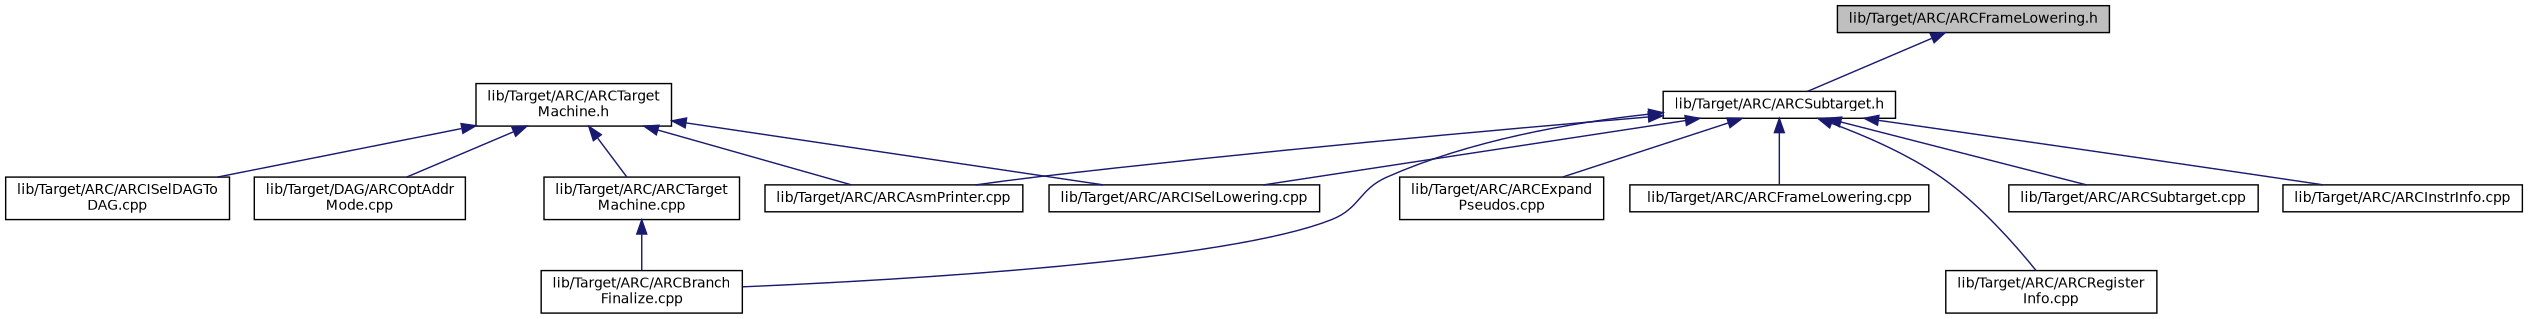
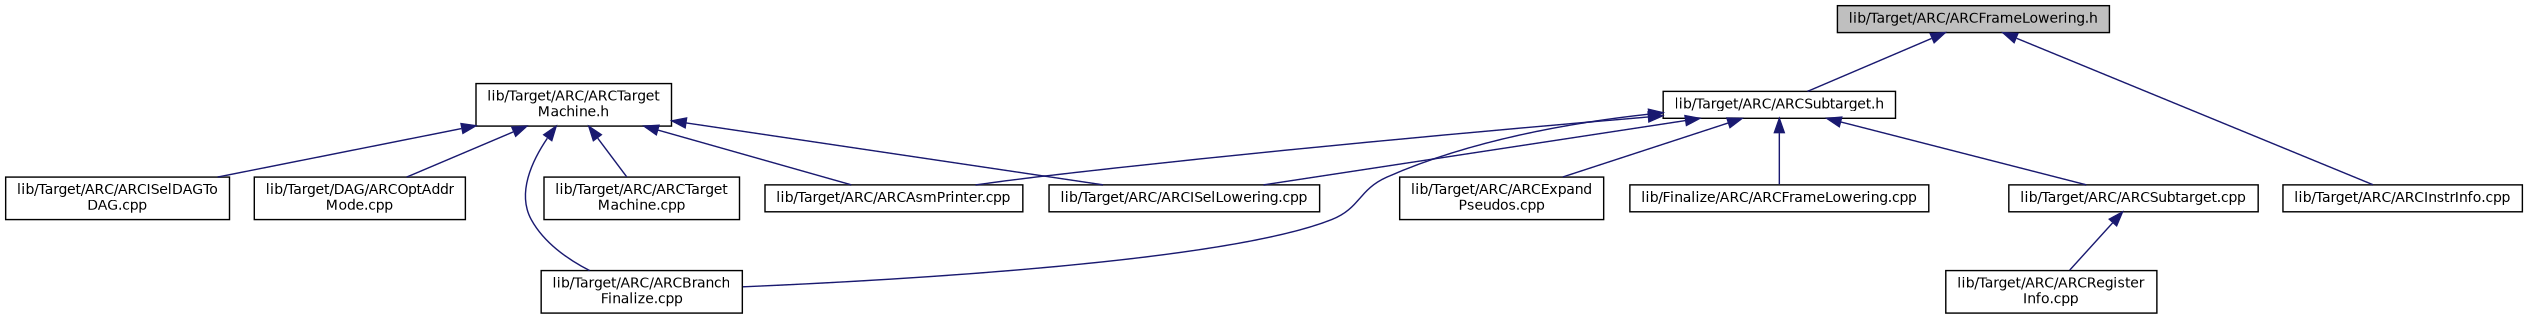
(2101, 152) -> (2195, 111)
(1945, 181) -> (2091, 246)
(1779, 198) -> (1779, 198)
(642, 252) -> (530, 216)
